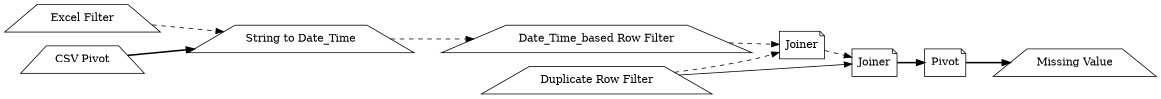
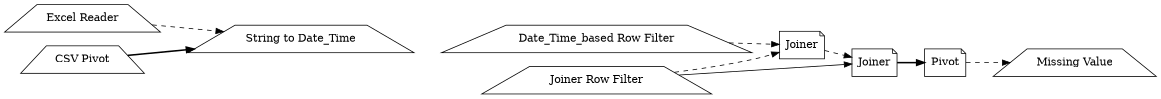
(83, 18) -> (83, 18)
(428, 39) -> none
(984, 63) -> (984, 63)
(597, 80) -> (597, 80)
